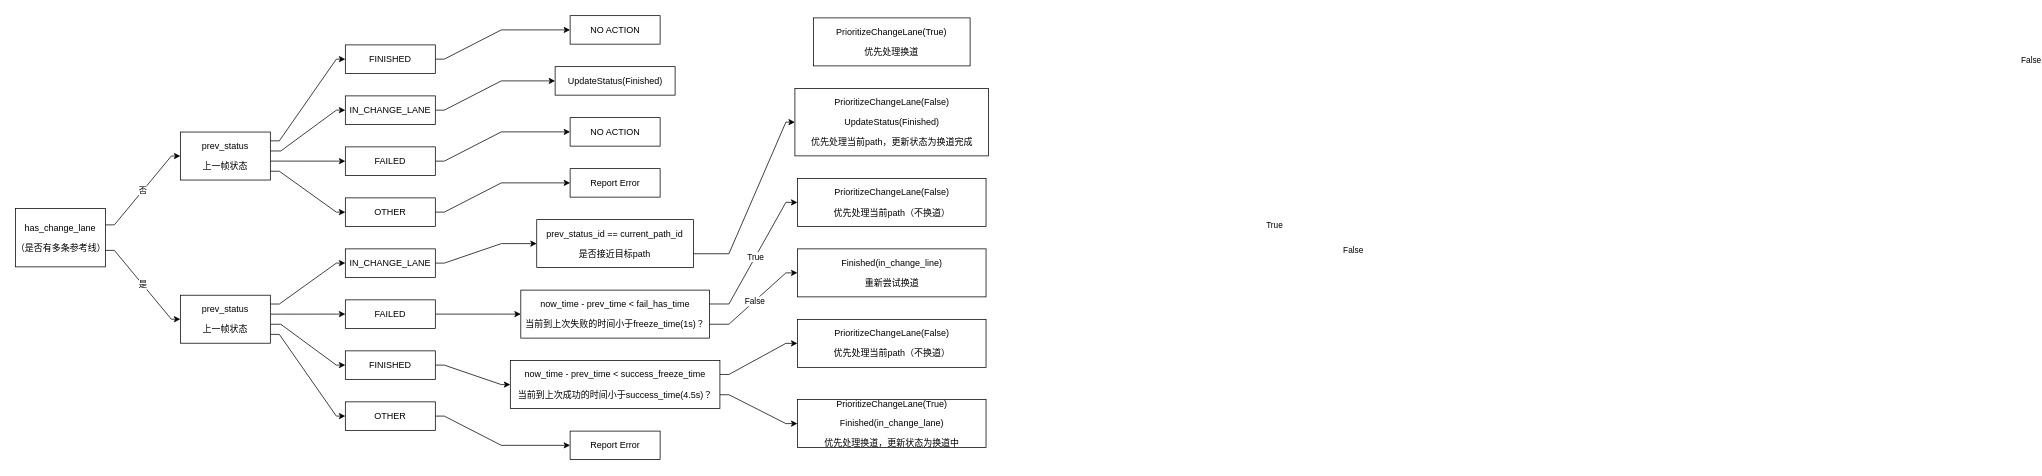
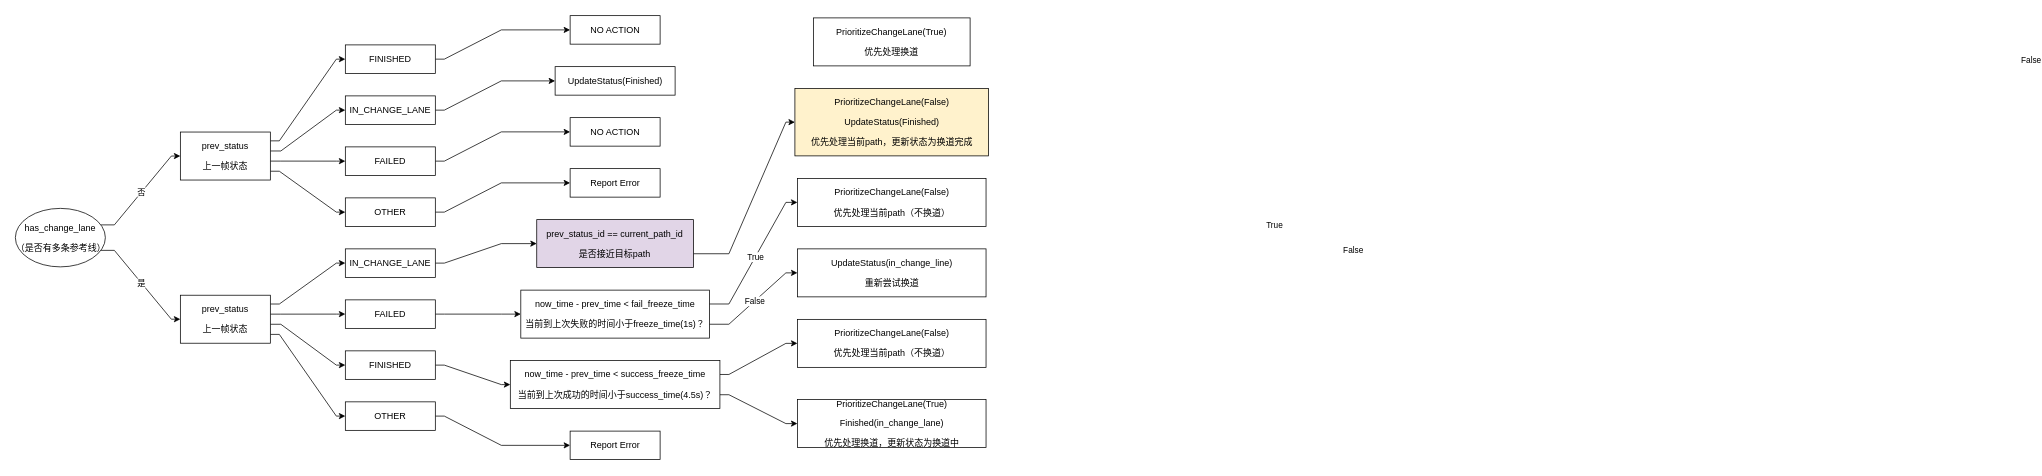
(892, 122) -> (892, 122)
(60, 237) -> (60, 237)
(615, 243) -> (615, 243)
(892, 273) -> (892, 273)
(615, 314) -> (615, 314)
